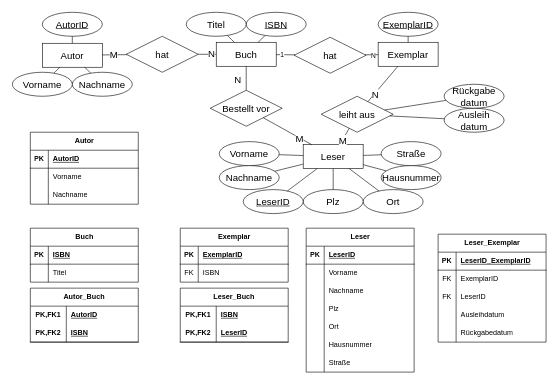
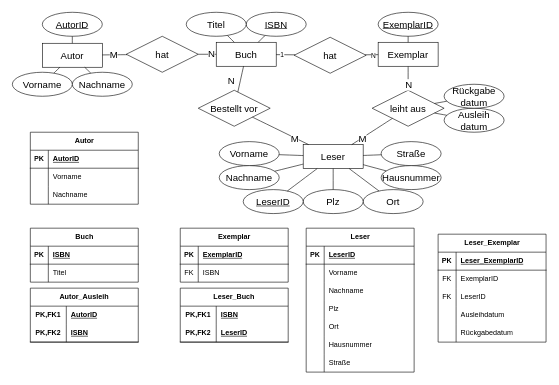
(246, 108) -> (234, 108)
(357, 114) -> (408, 108)
(496, 261) -> (492, 261)
(84, 297) -> (84, 297)
